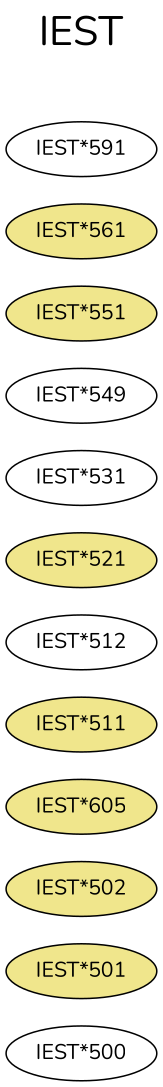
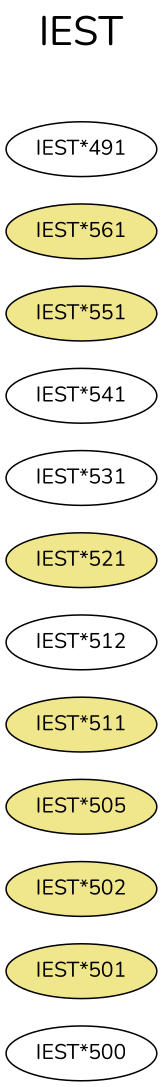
(81, 149) -> (81, 149)
(81, 396) -> (81, 396)
(81, 807) -> (81, 807)
